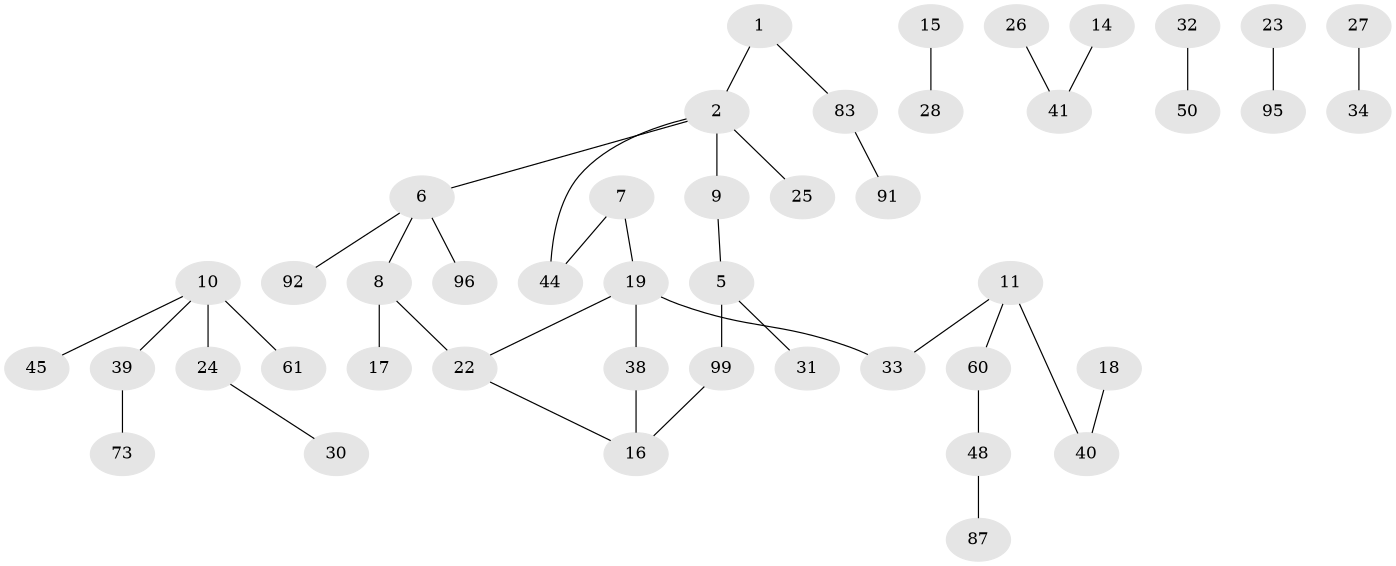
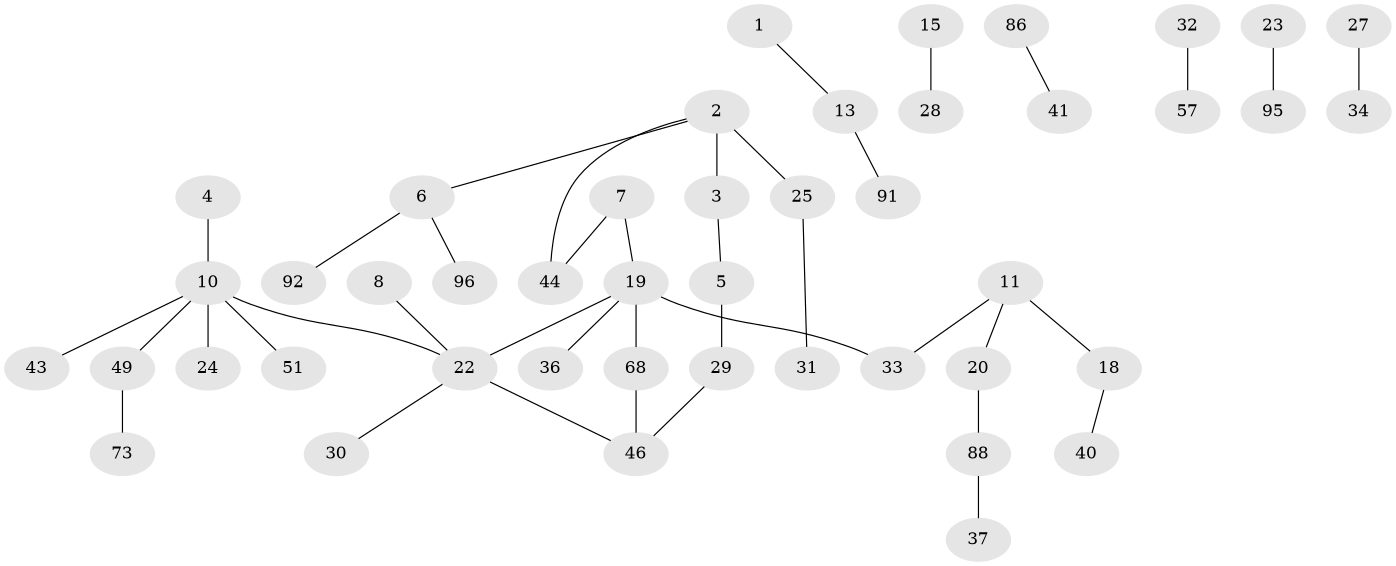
(1016, 26) -> (1016, 26)
(1102, 26) -> none
(738, 69) -> none
(845, 112) -> (845, 112)
(1188, 112) -> (1188, 112)
none -> (208, 197)
(717, 197) -> (717, 197)
(401, 240) -> none
(754, 316) -> (805, 283)
none -> (336, 326)
(37, 369) -> (37, 369)
(122, 369) -> (122, 369)
(294, 369) -> (294, 369)
(379, 369) -> none
none -> (550, 369)
(636, 369) -> (636, 369)
(722, 369) -> (722, 369)
(978, 369) -> (978, 369)
(1049, 369) -> (1060, 326)
(272, 411) -> (401, 411)
(636, 454) -> (636, 454)
(978, 454) -> (978, 454)
(978, 540) -> (978, 540)
